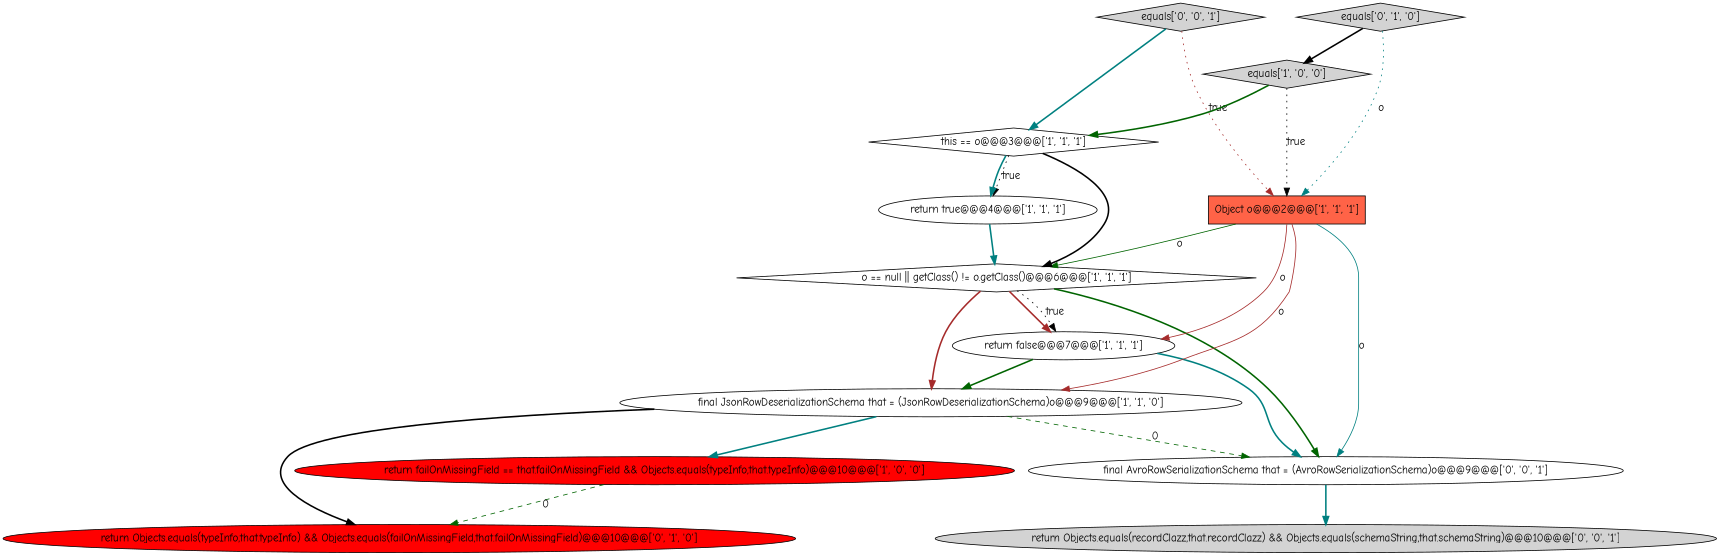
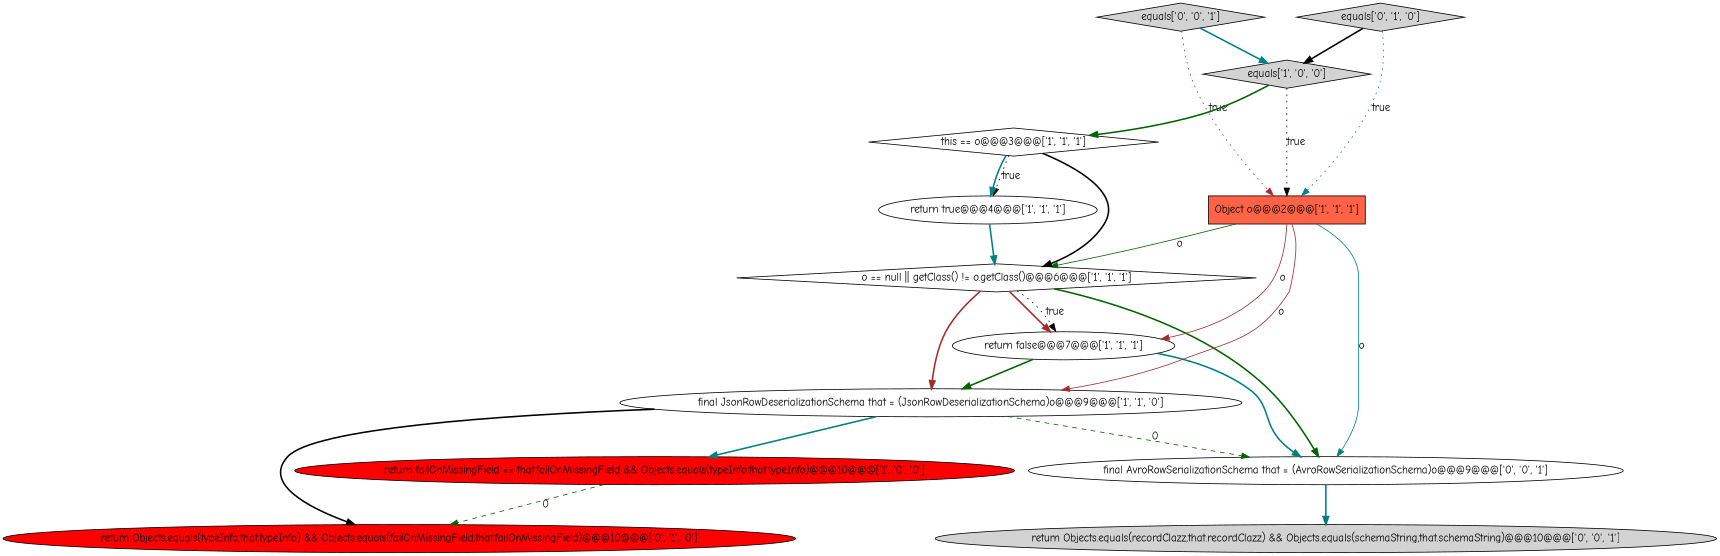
(1101, 77) -> (1230, 44)
(1381, 108) -> (1381, 108)
